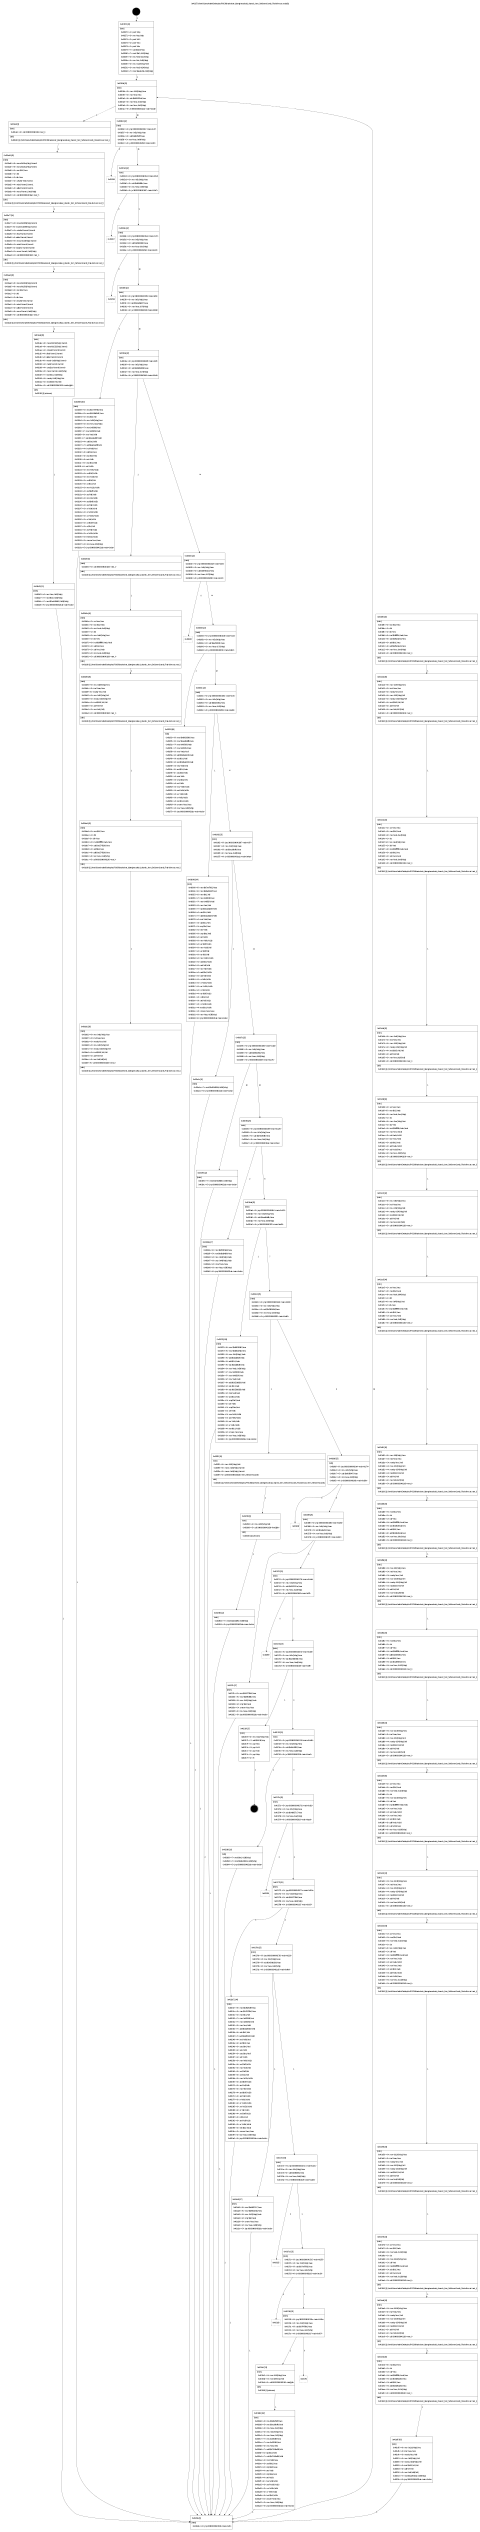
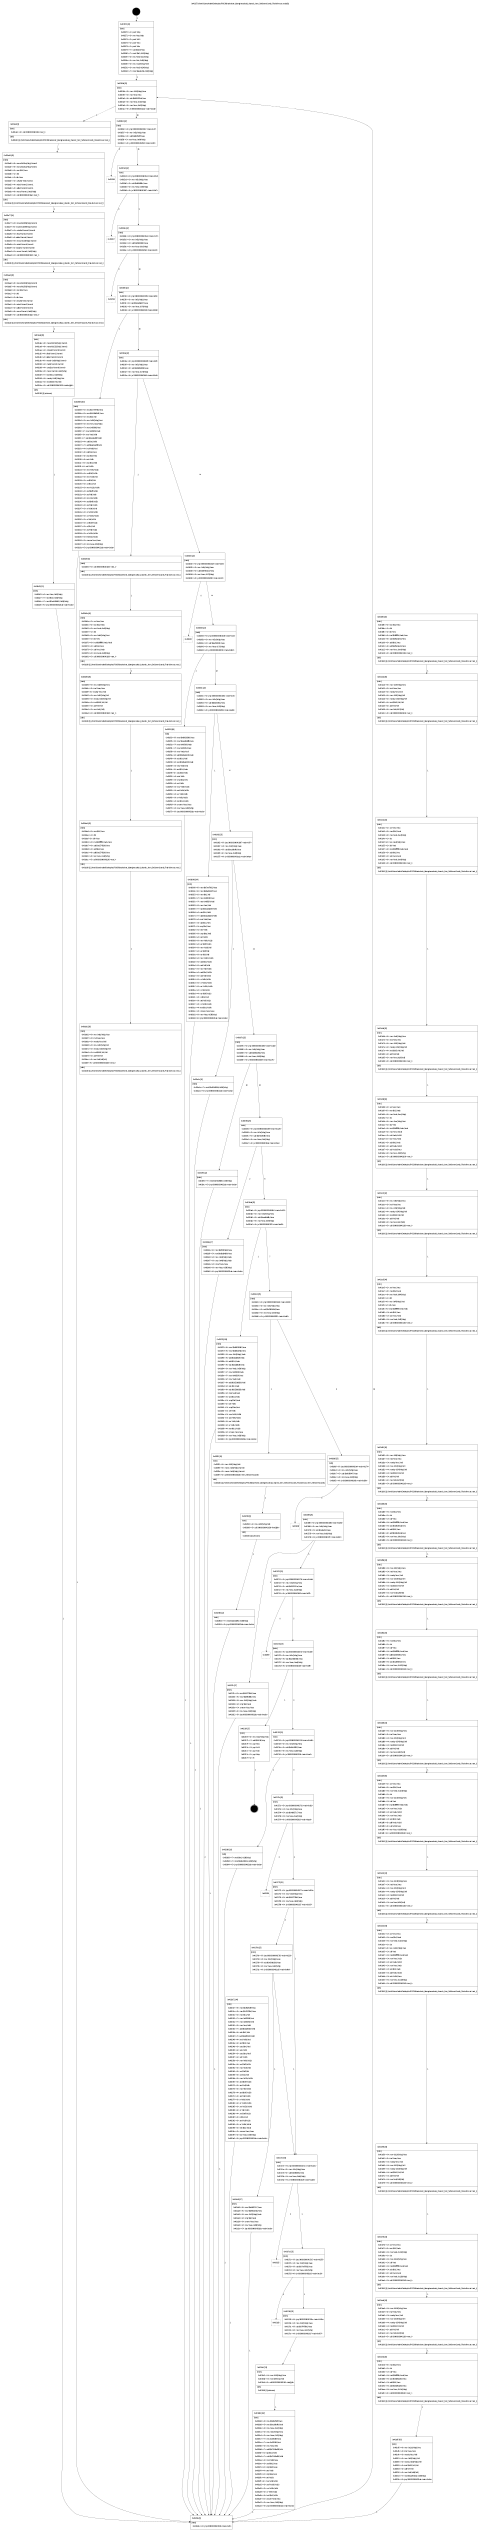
(336, 1497) -> none
none -> (185, 1666)
(239, 1939) -> (295, 2031)
(303, 2379) -> none
